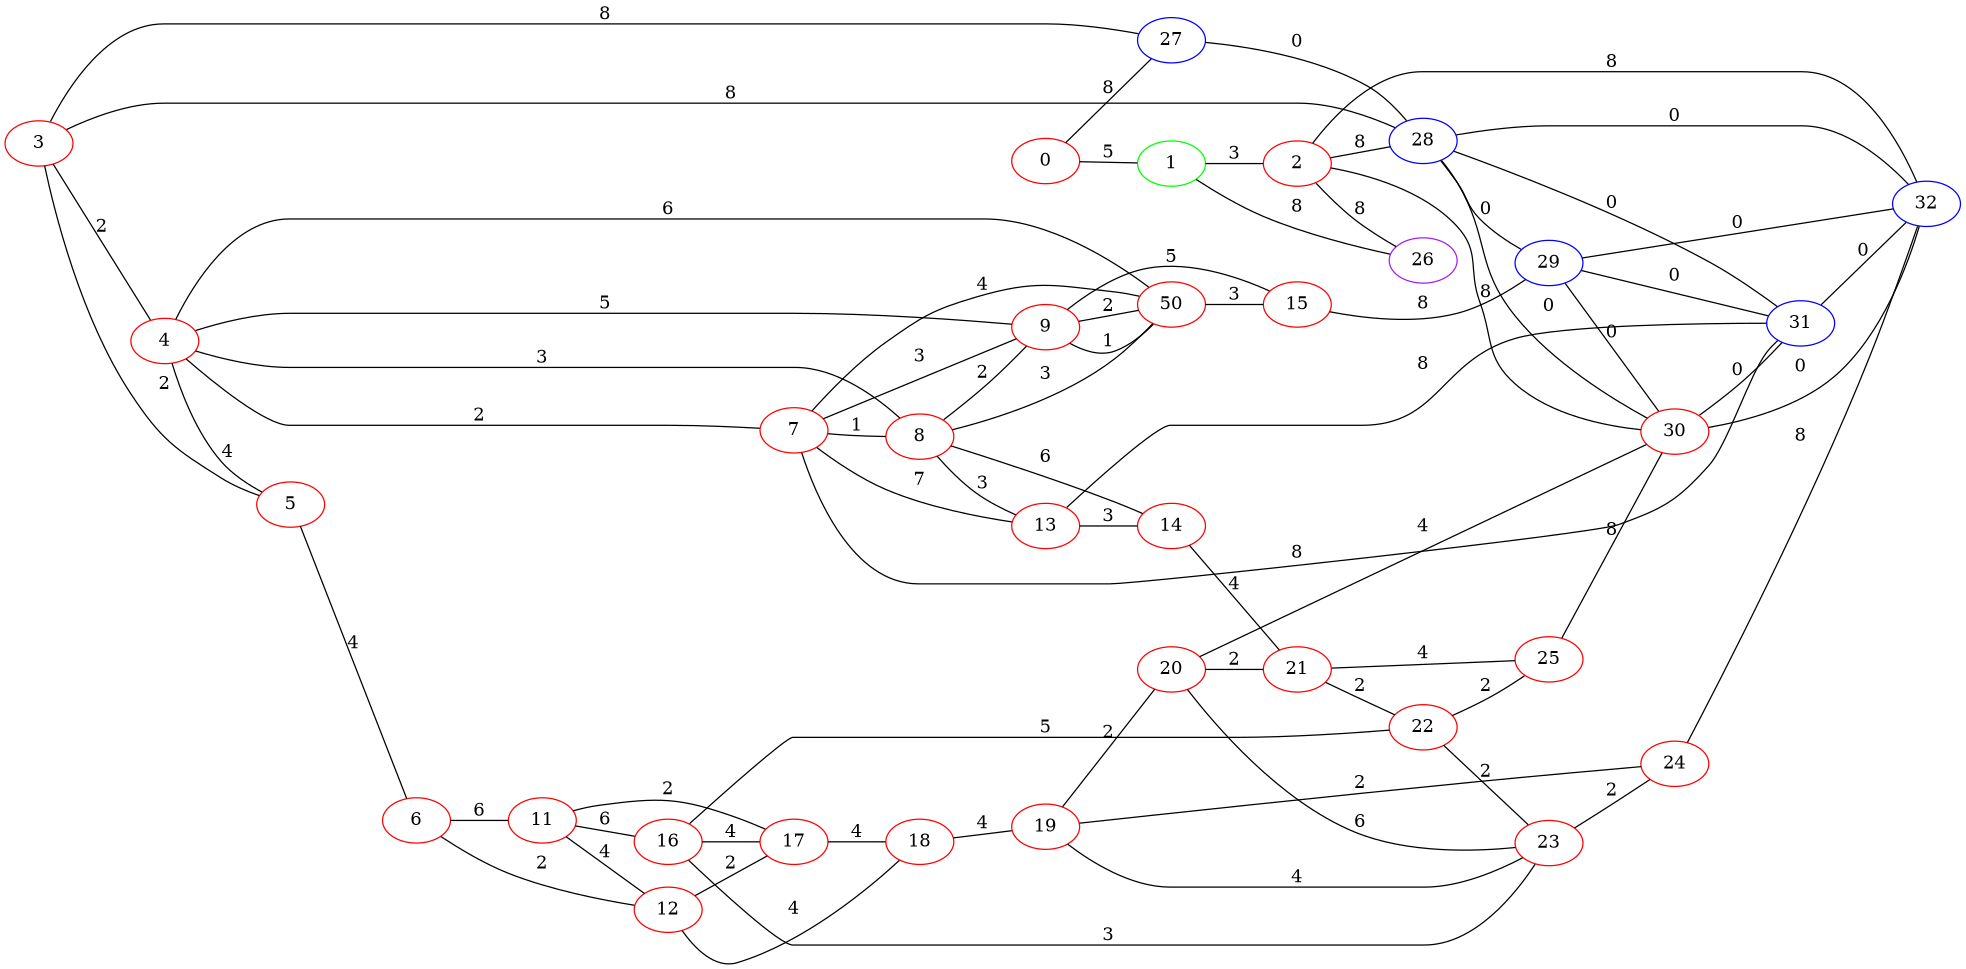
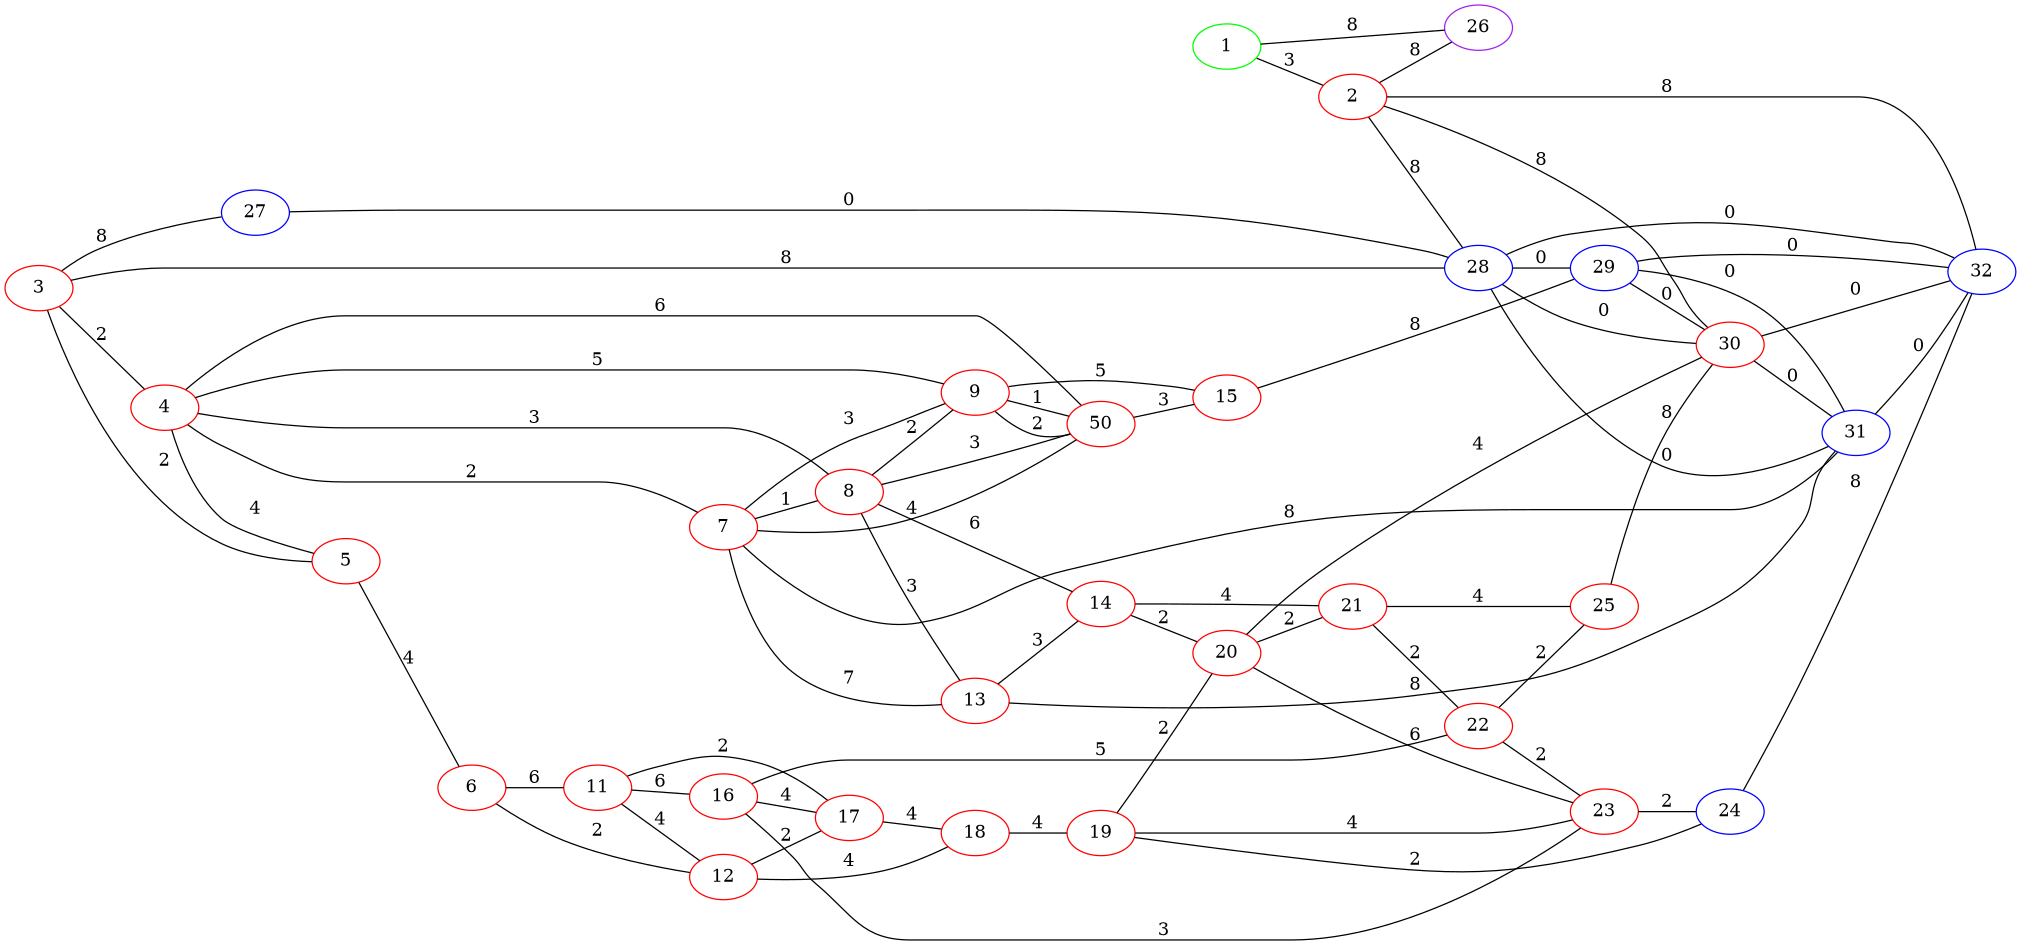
(1046, 161) -> none
none -> (1164, 629)
(1675, 764) -> (1730, 812)
